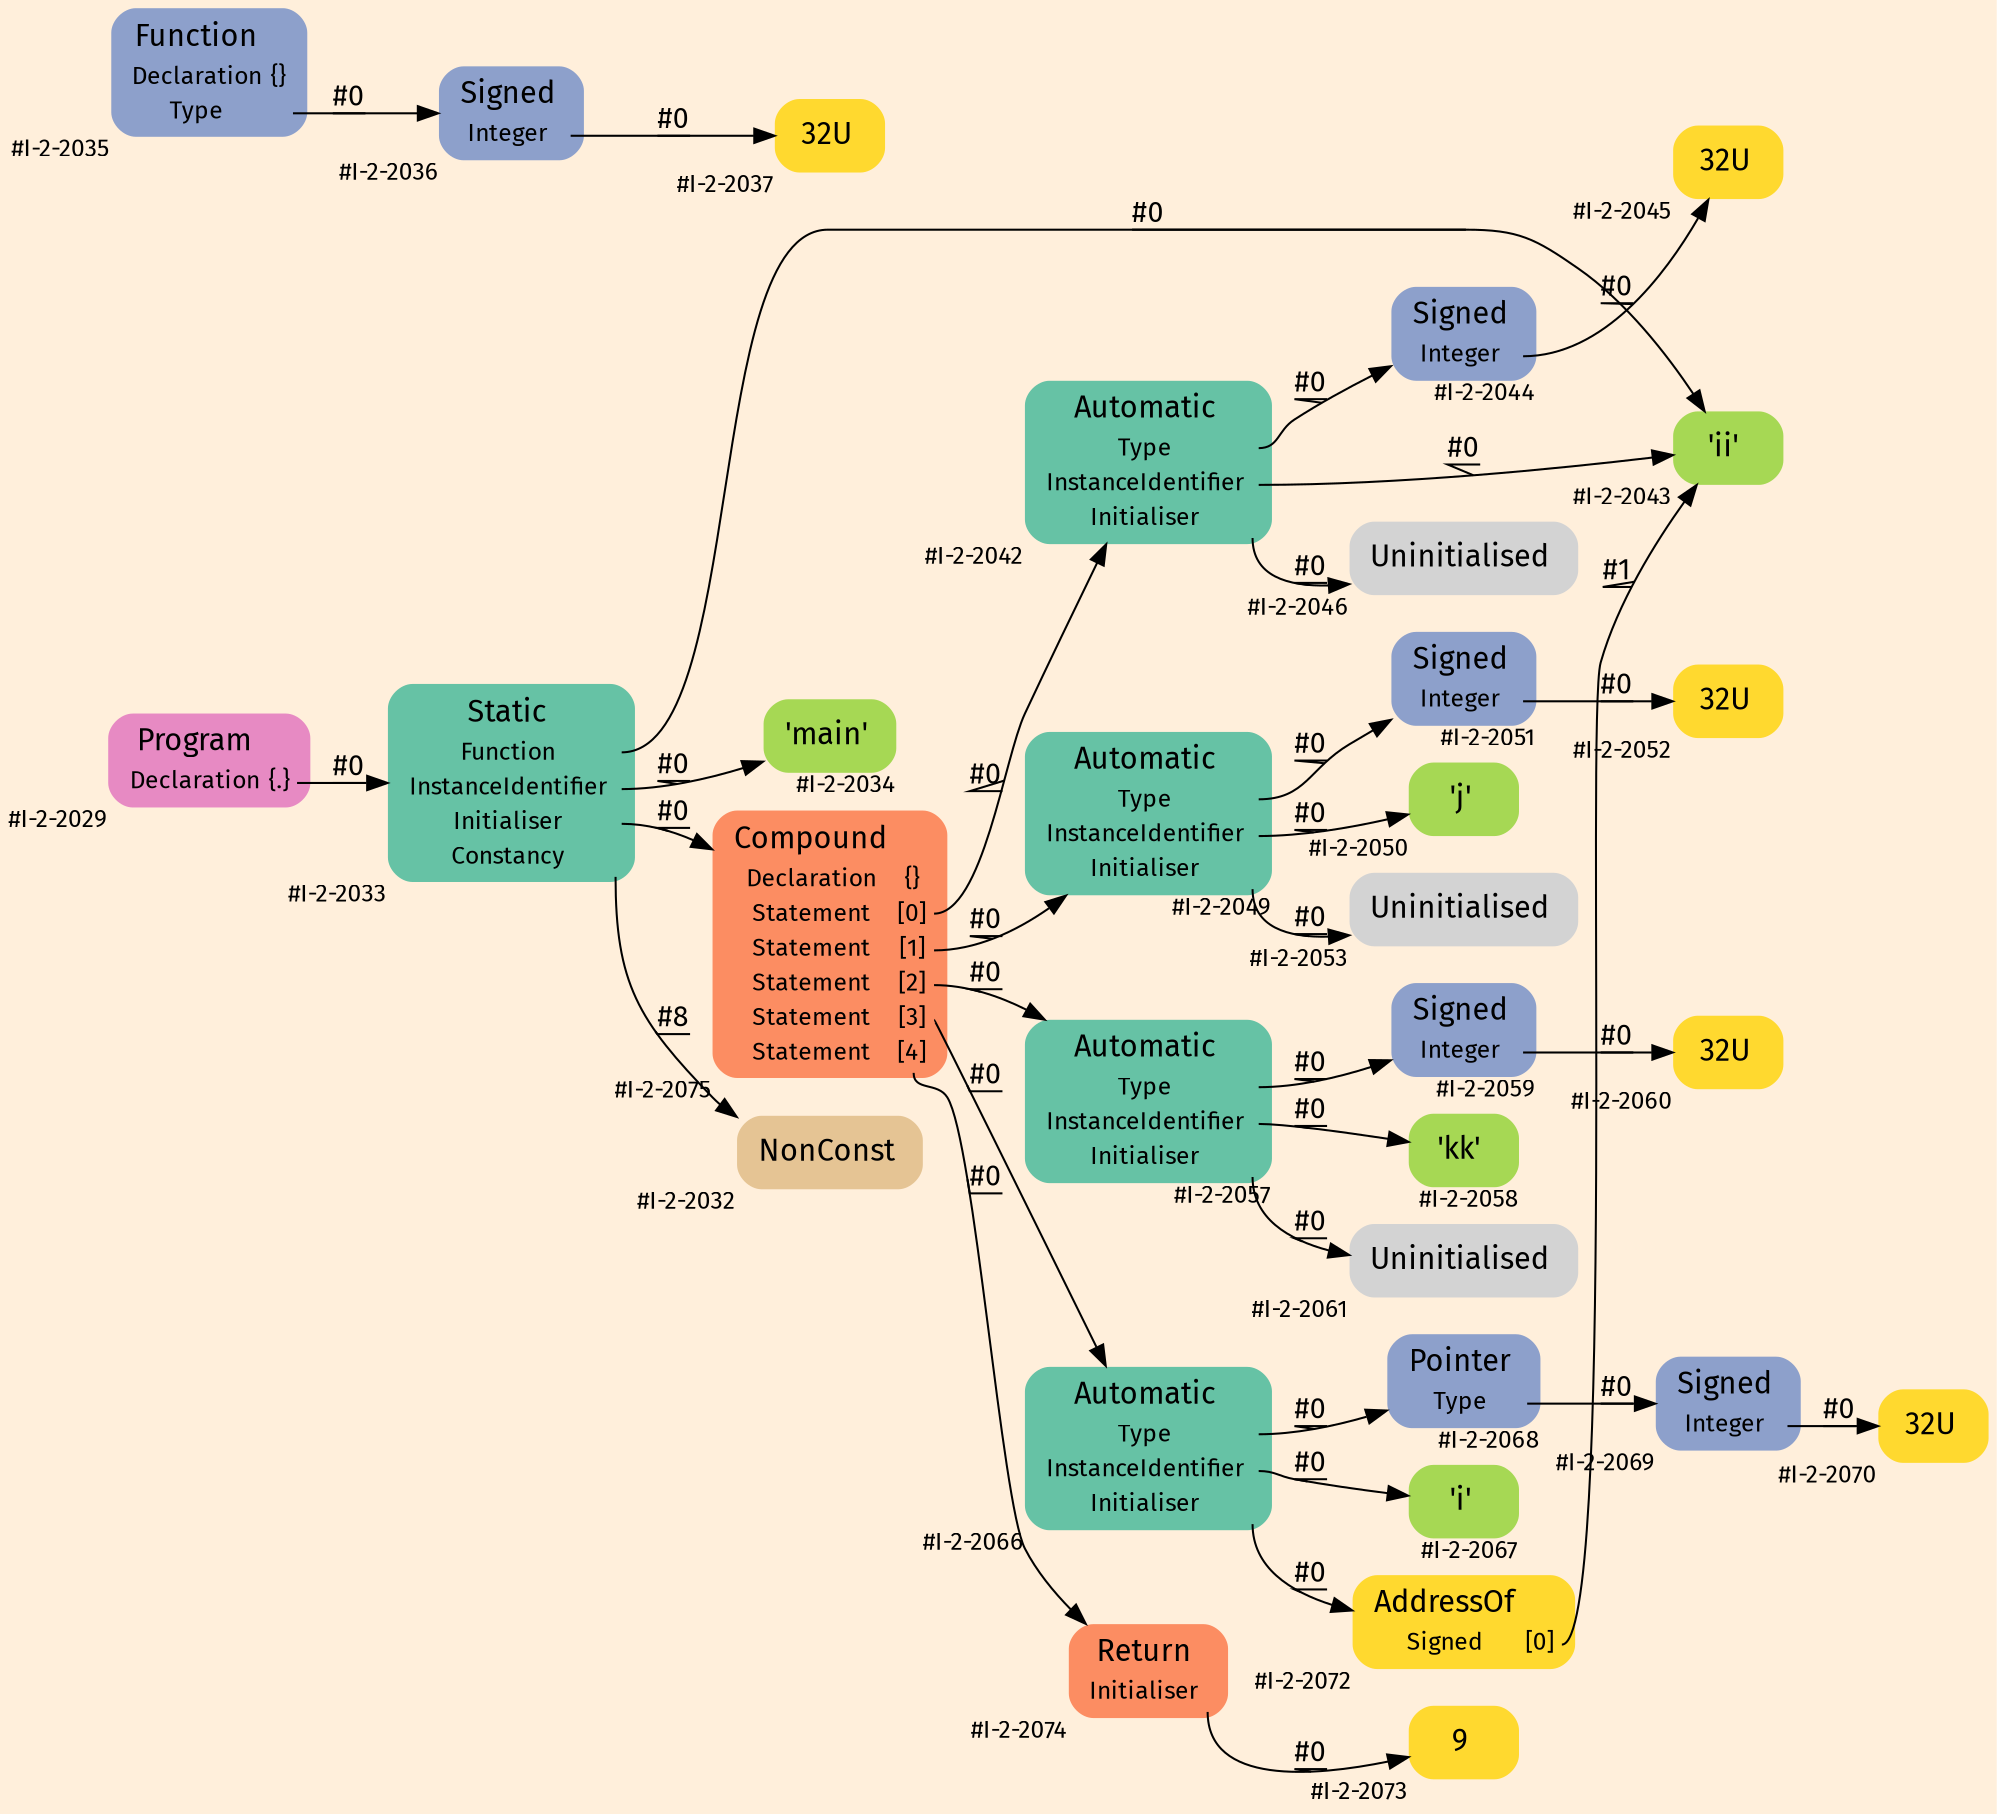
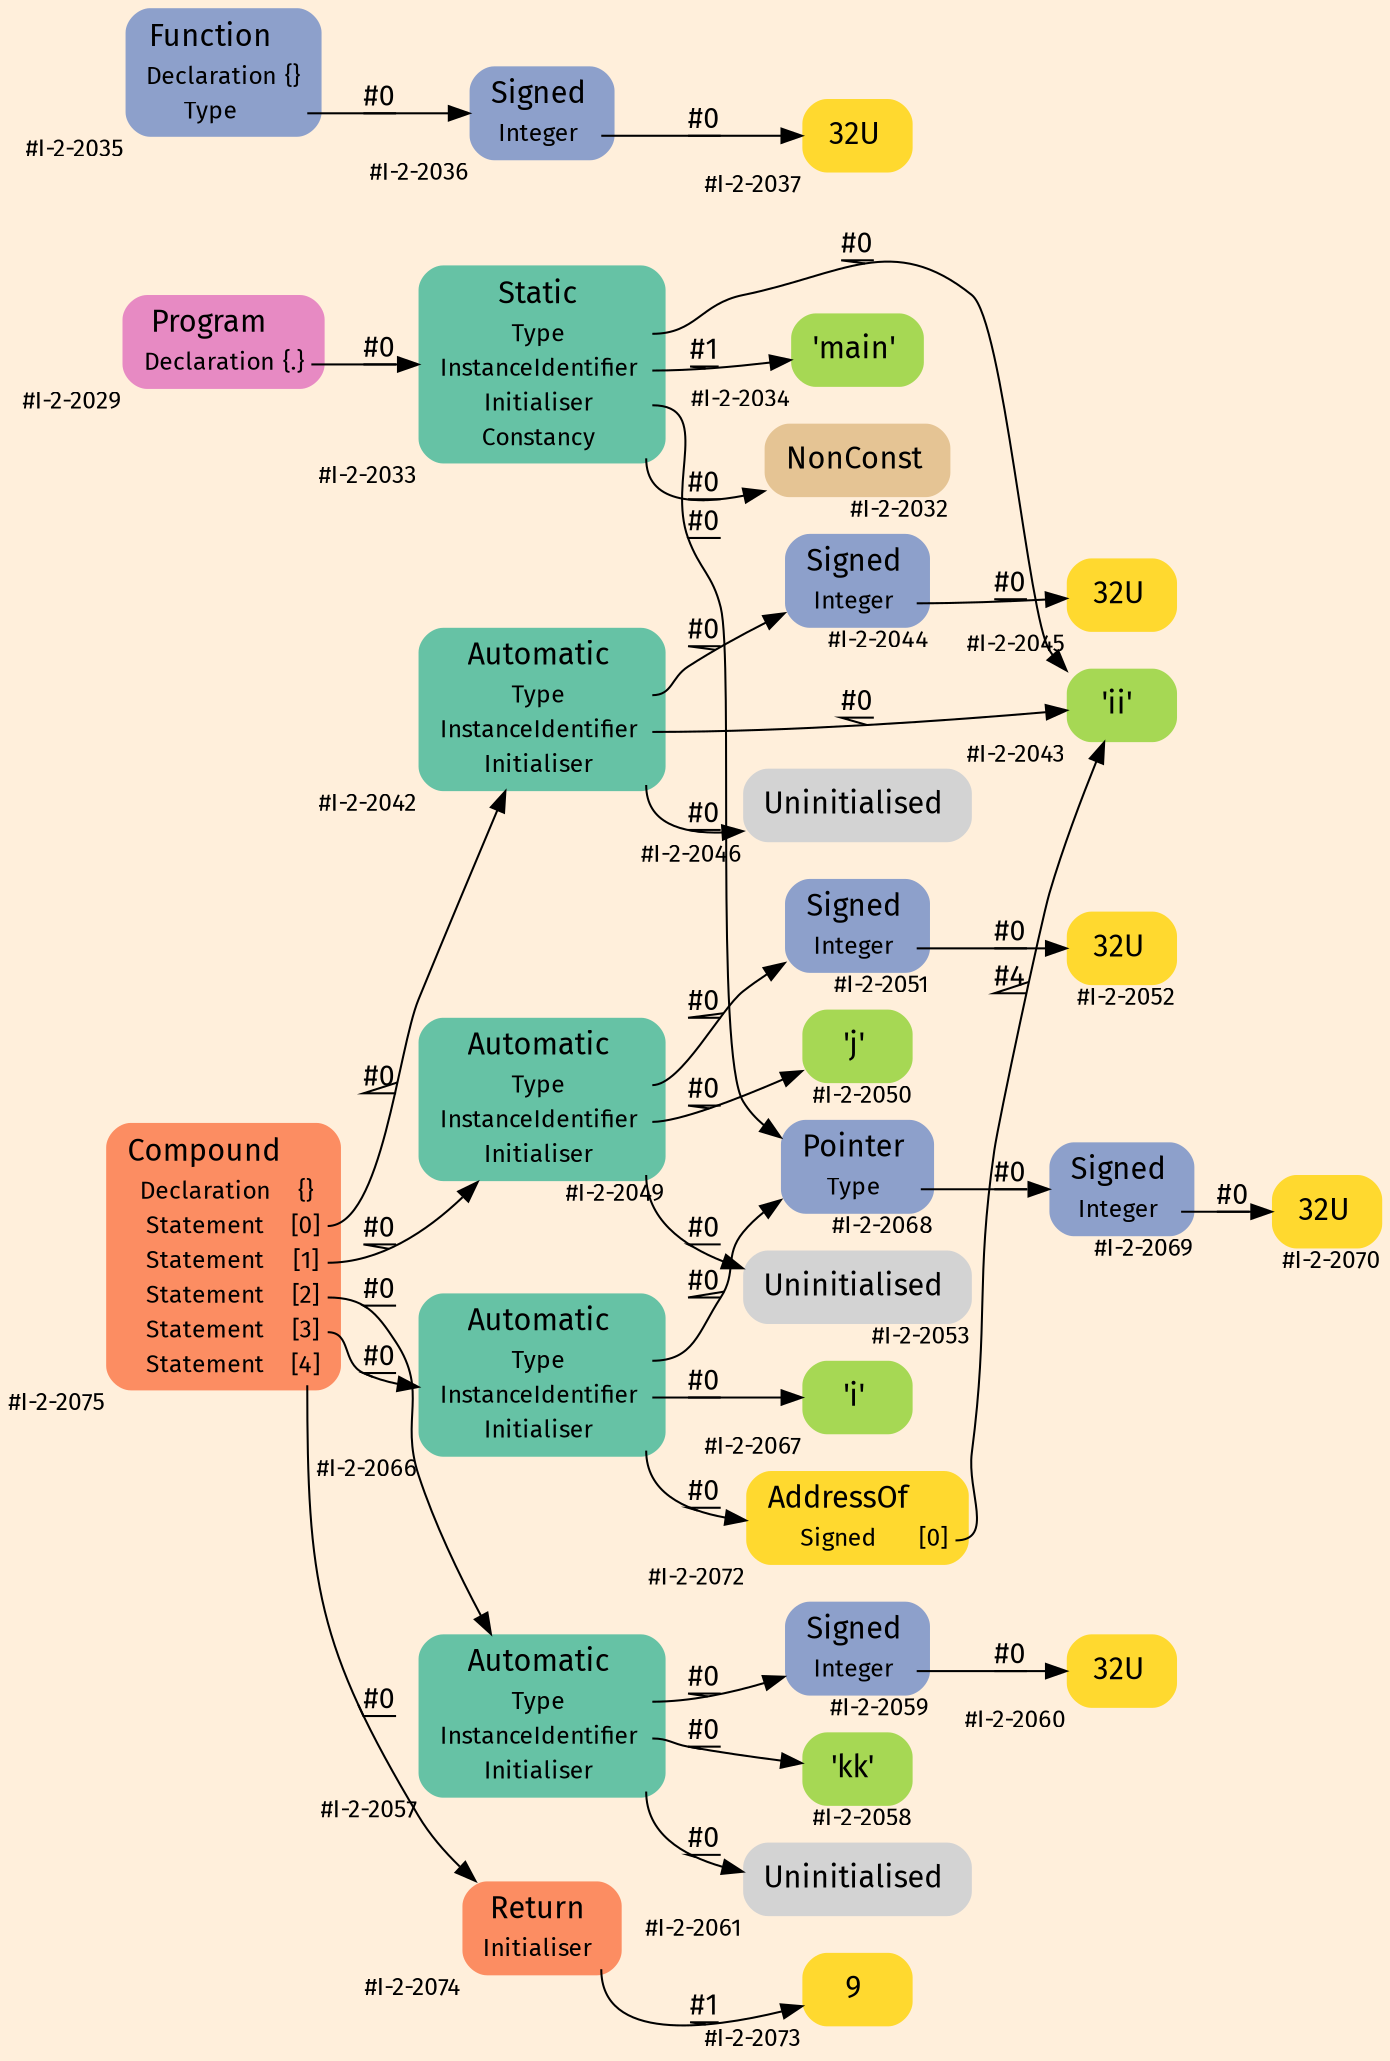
(1617, 572) -> (1011, 978)
(508, 752) -> (539, 334)
(674, 766) -> (704, 351)
(658, 828) -> (726, 756)
(674, 1019) -> (704, 484)
(1311, 1754) -> (704, 2007)
